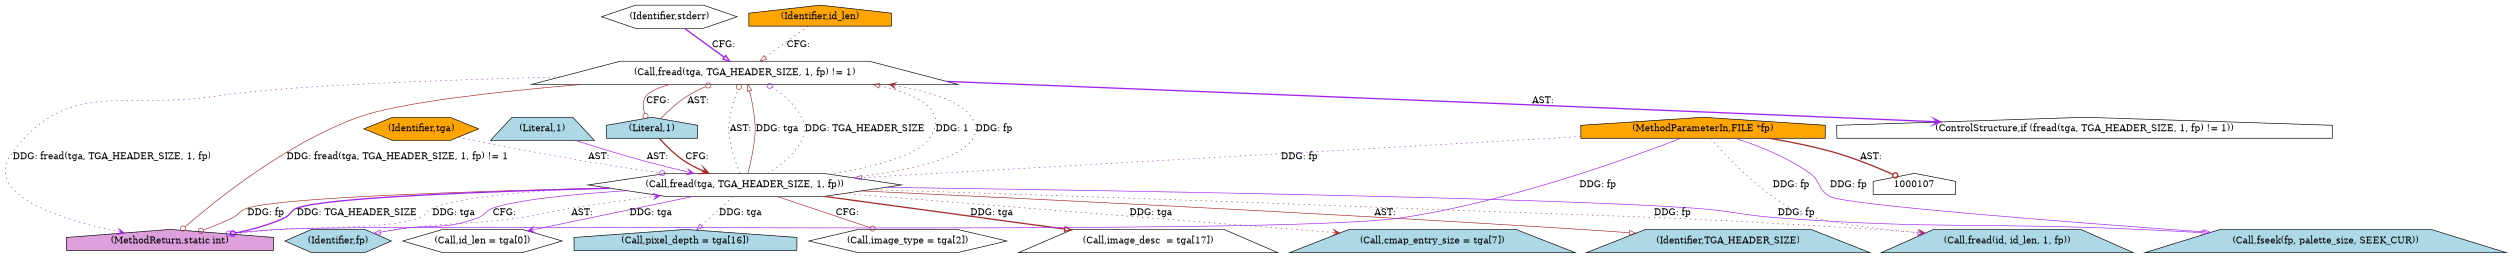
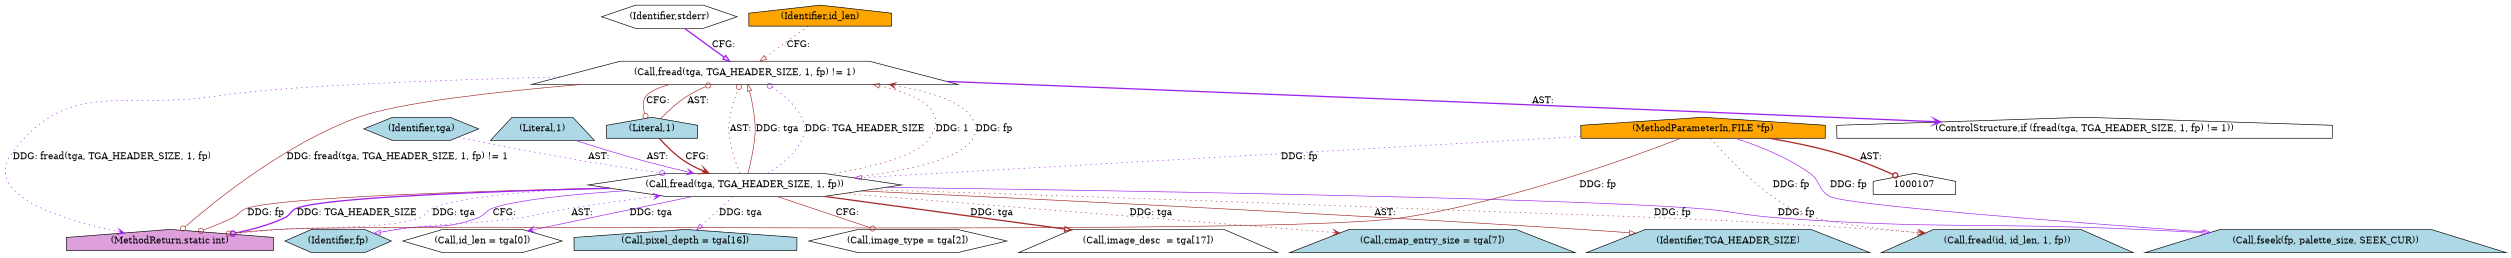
(421, 129) -> (421, 129)
(1801, 213) -> (1801, 213)
(962, 228) -> (962, 228)
